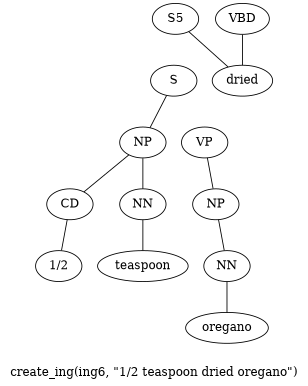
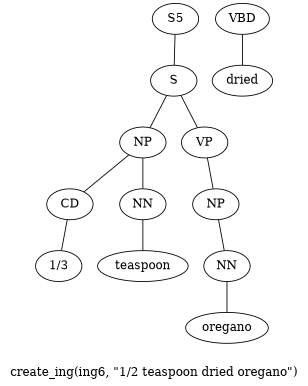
(208, 49) -> (175, 50)
none -> (189, 112)
(59, 266) -> (59, 266)
